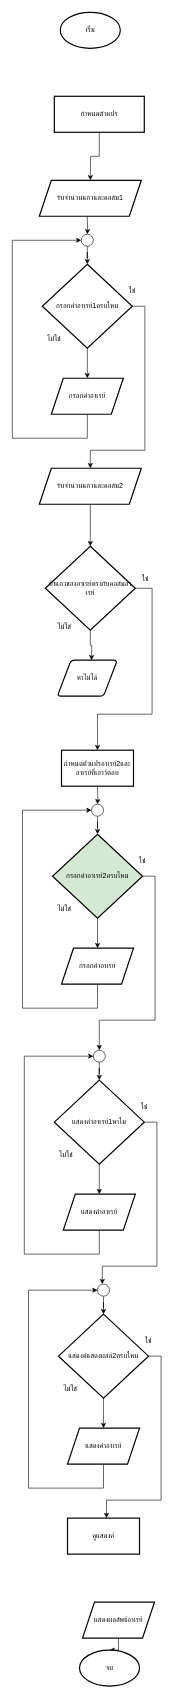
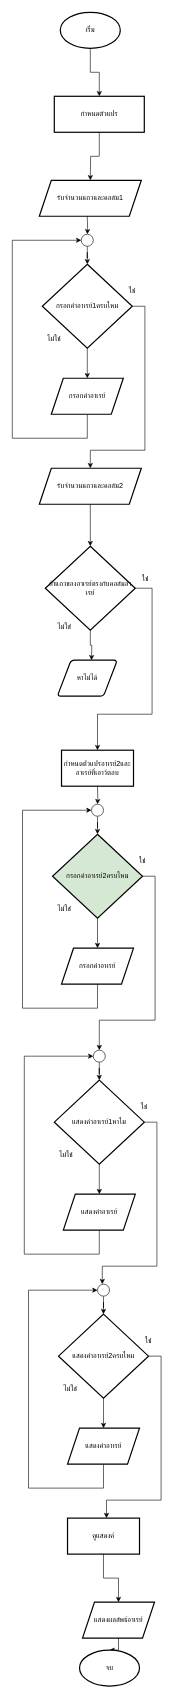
none -> (92, 72)
(104, 1356) -> (104, 1356)
none -> (104, 1566)
